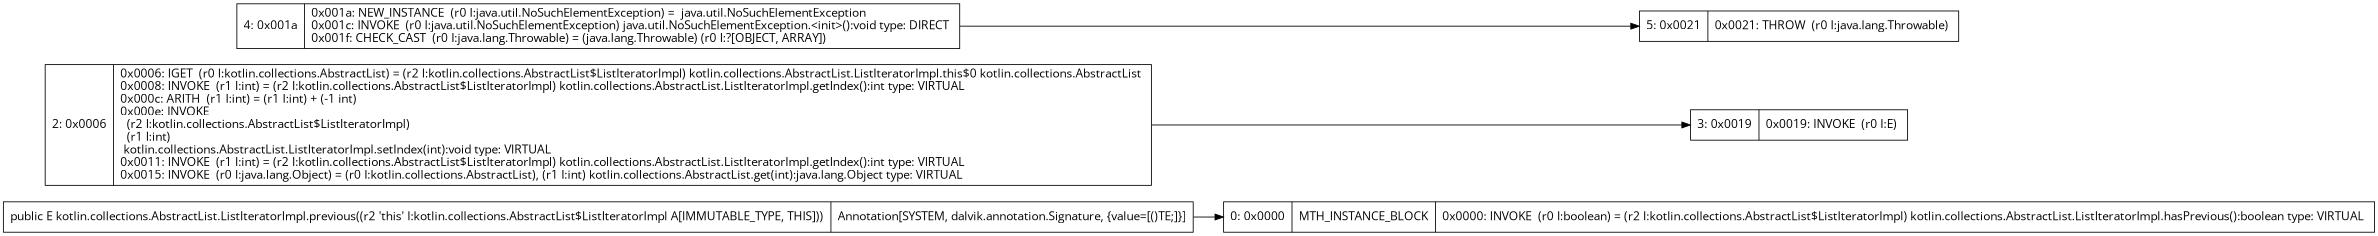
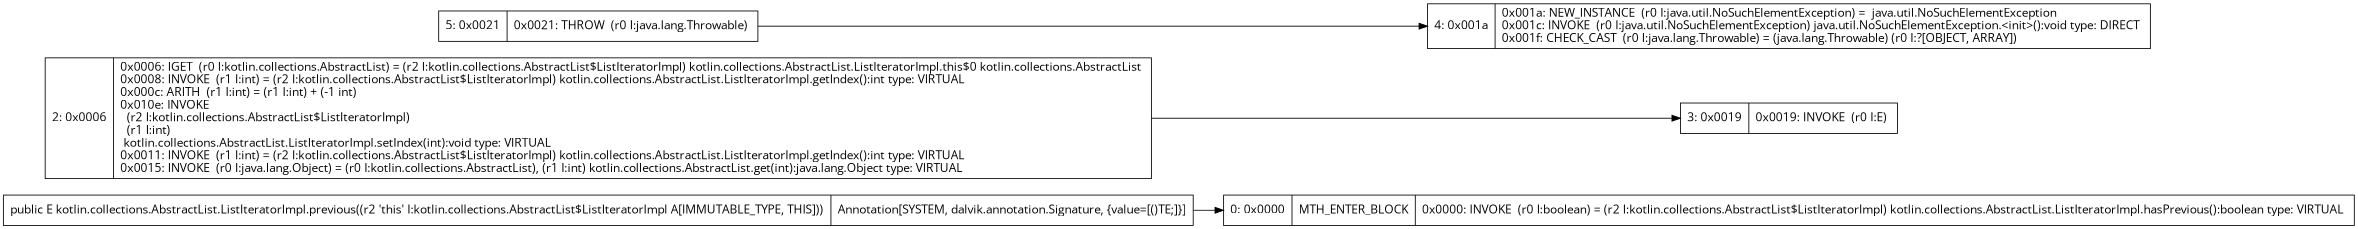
(1295, 26) -> (1088, 26)
(168, 112) -> (168, 105)
(1364, 217) -> (1354, 210)
